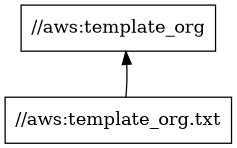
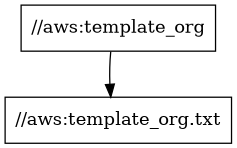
(127, 81) -> (110, 68)
